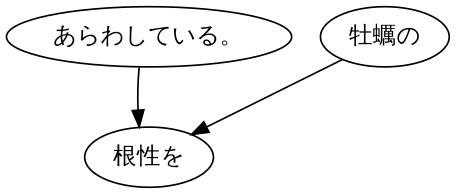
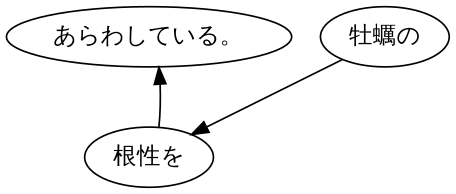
(138, 89) -> (160, 106)
